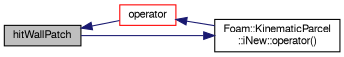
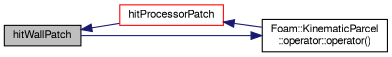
(148, 15) -> (172, 15)
(277, 36) -> (325, 36)
